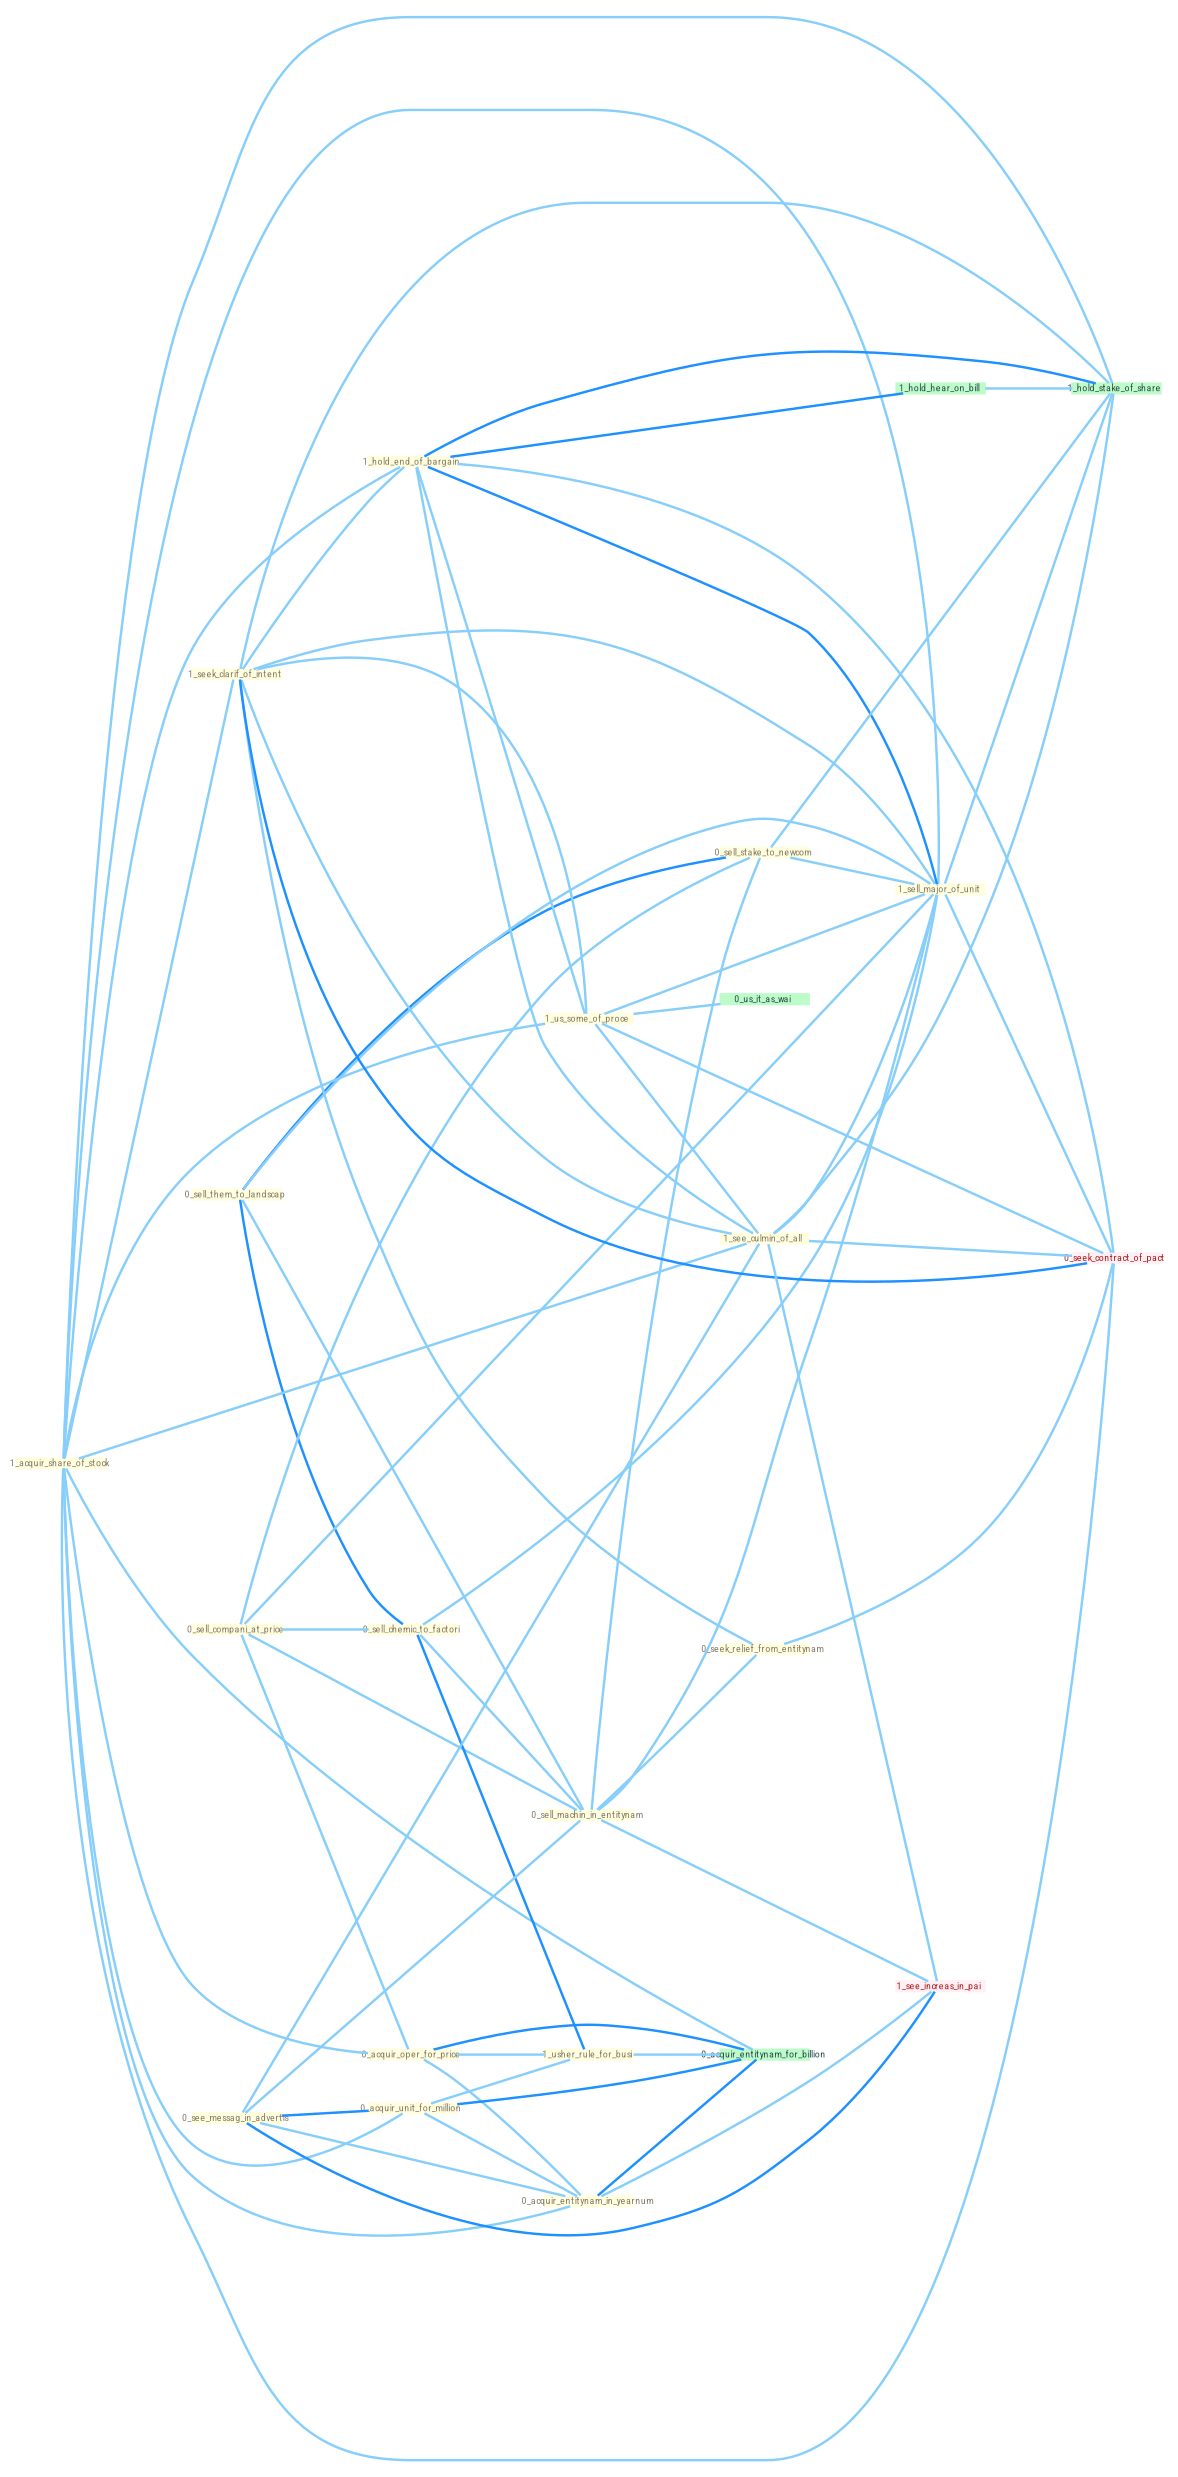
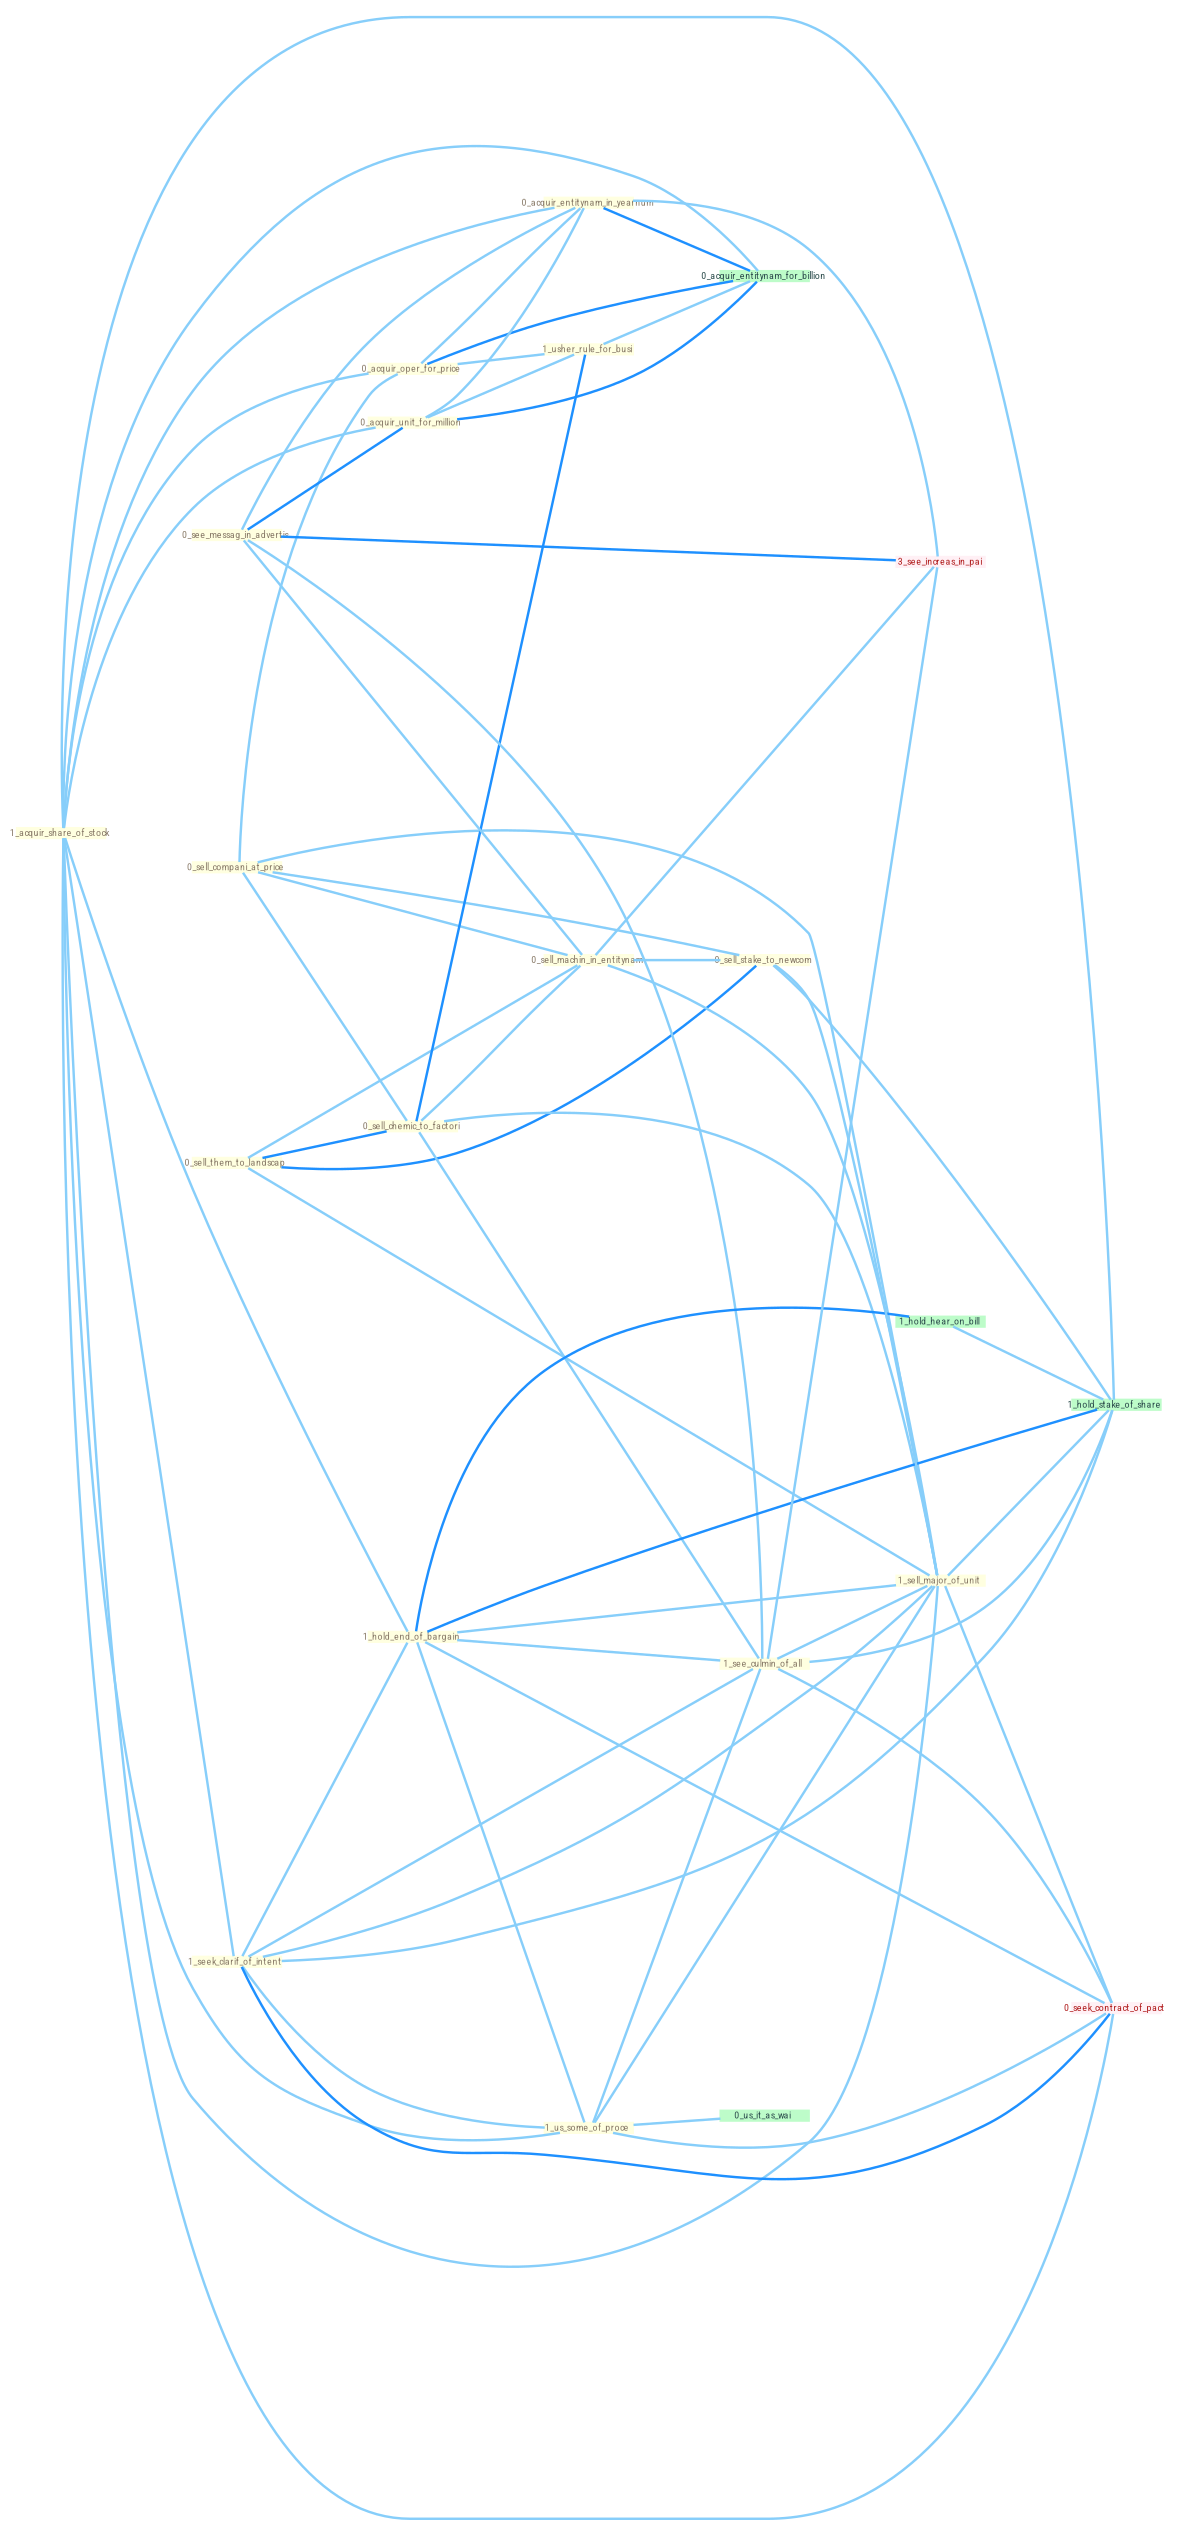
(751, 604) -> (677, 1609)
(413, 1351) -> (589, 1395)
(765, 1649) -> none
(941, 1986) -> (941, 562)
